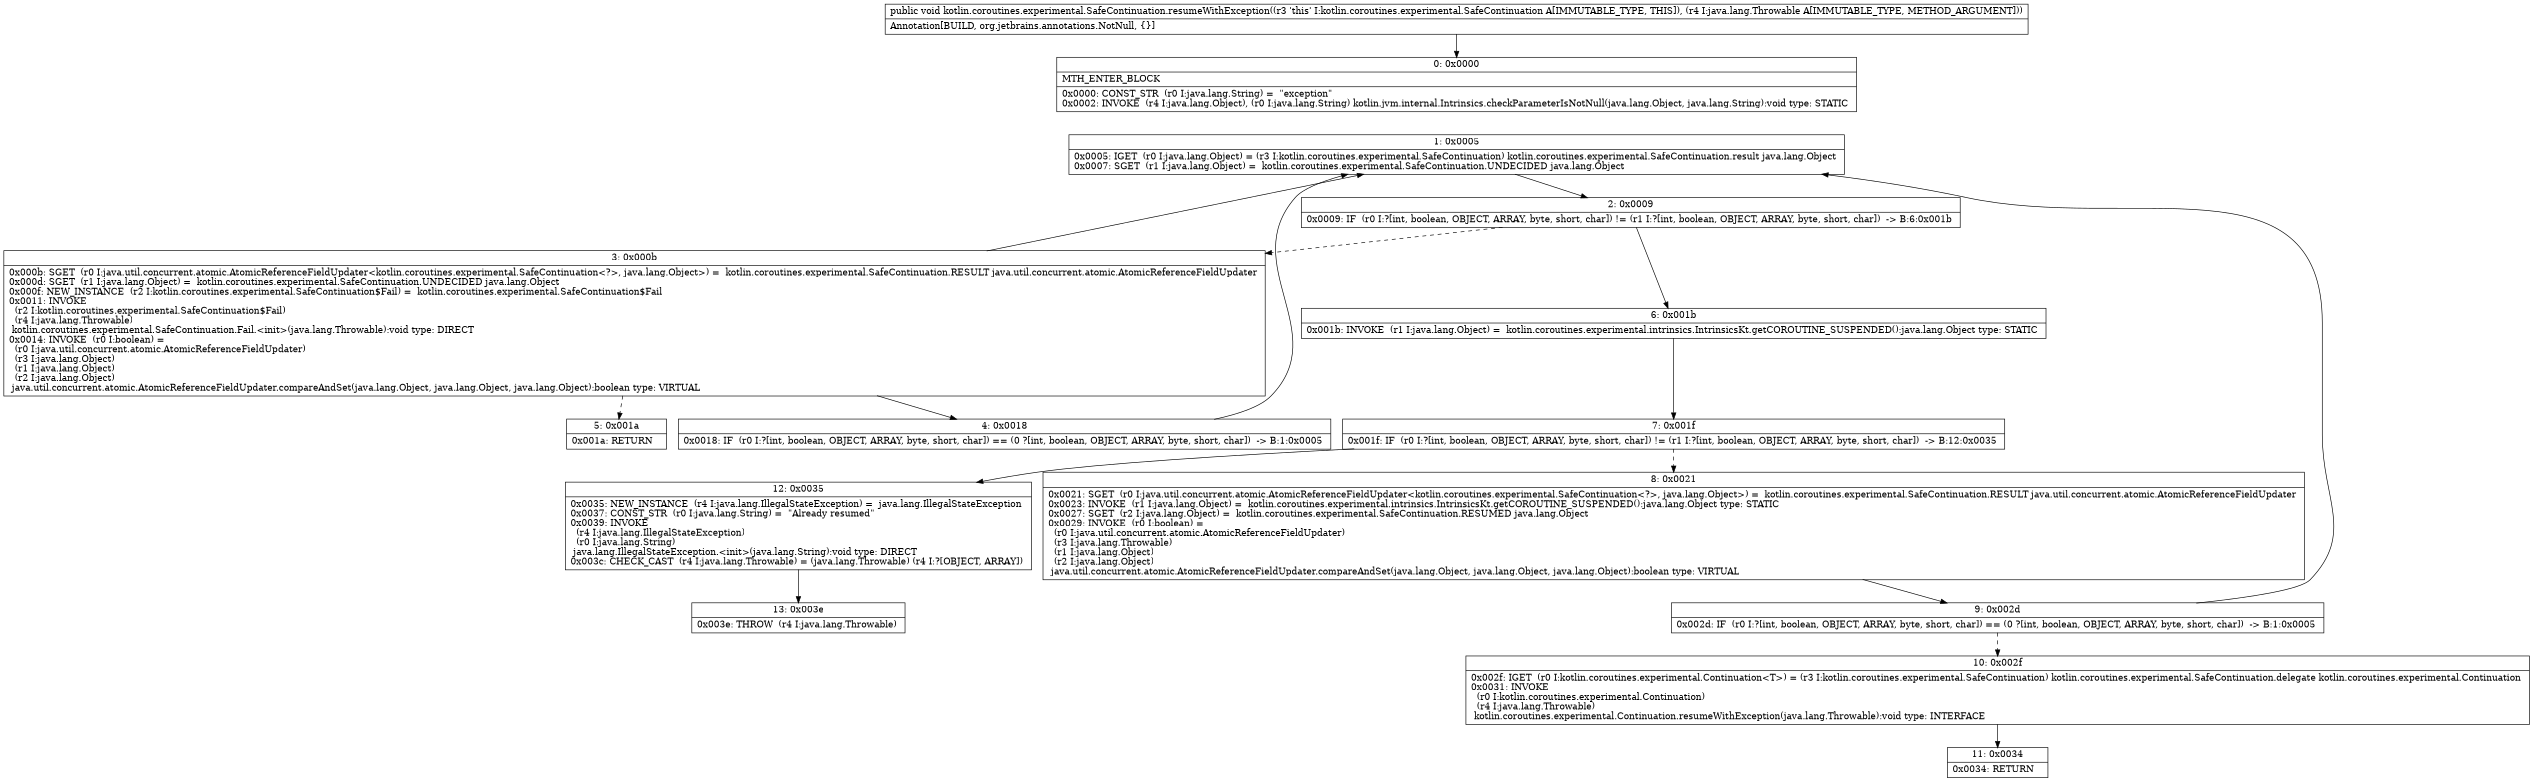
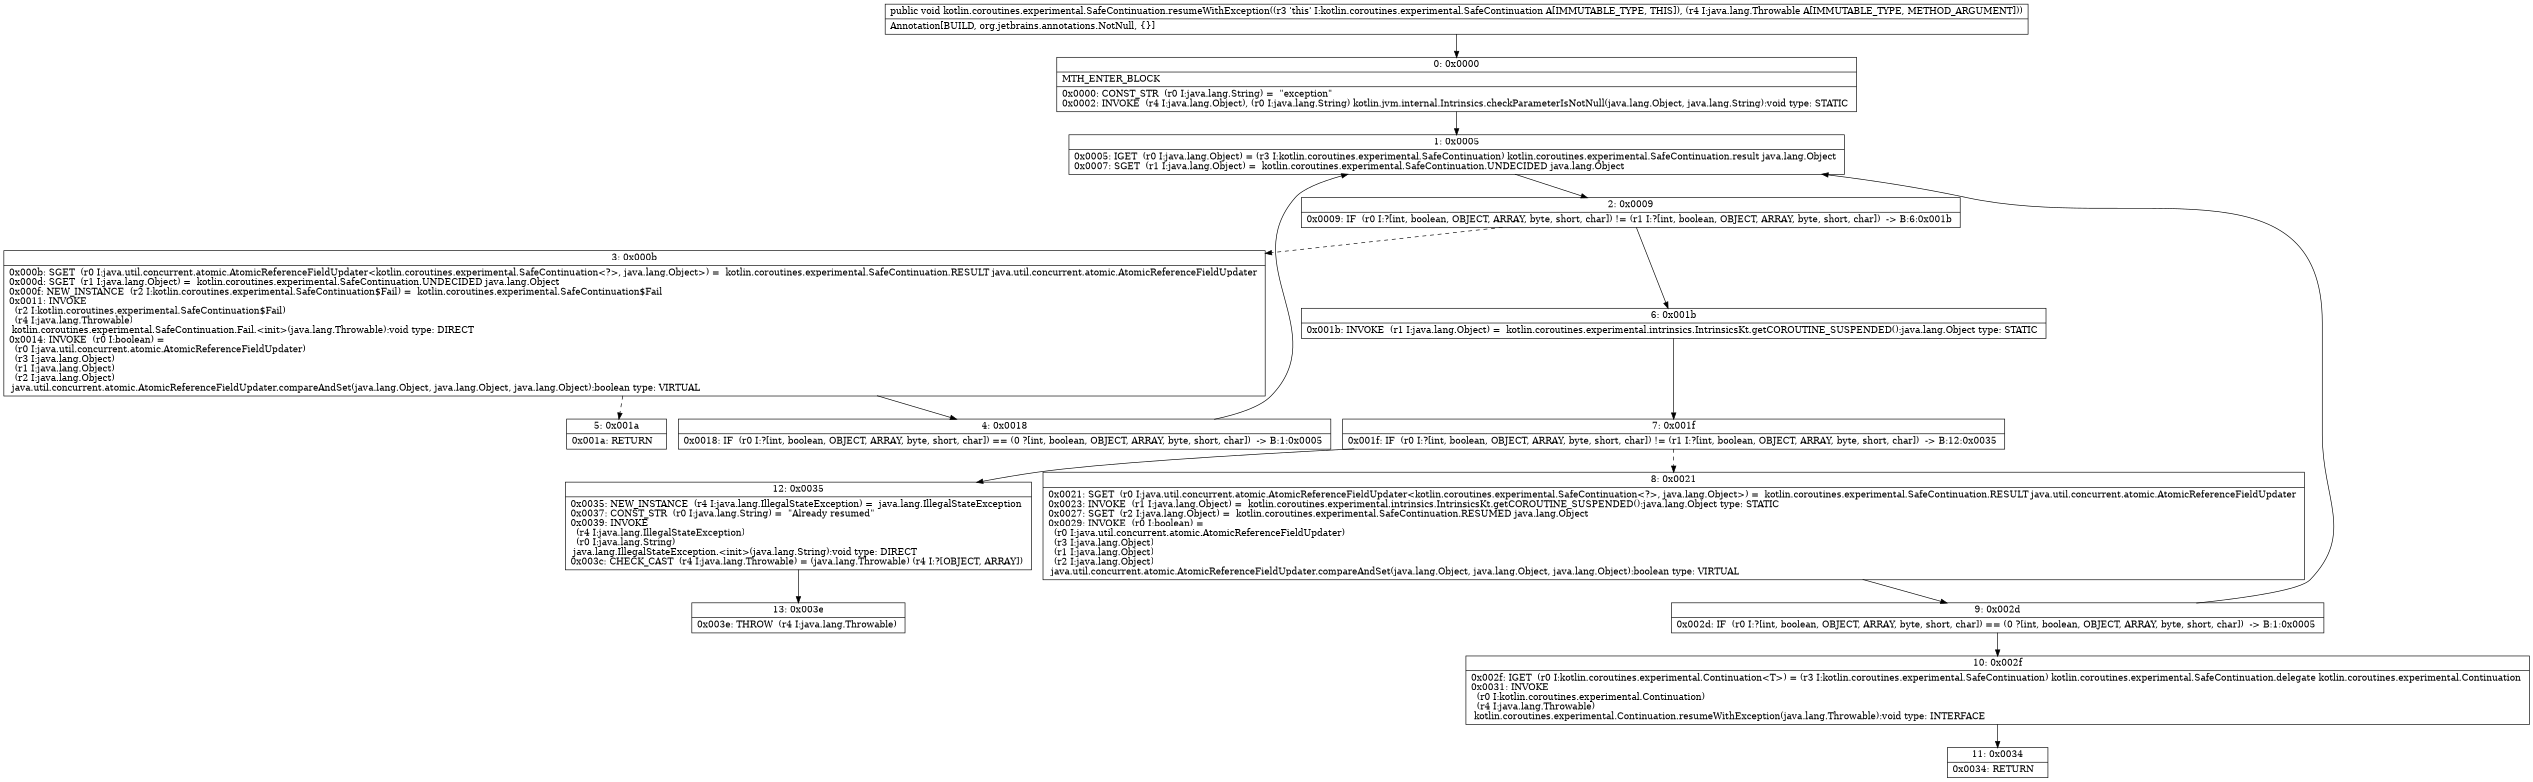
(1172, 213) -> (1457, 120)
(1110, 543) -> (1101, 543)
(1998, 641) -> (1998, 641)
